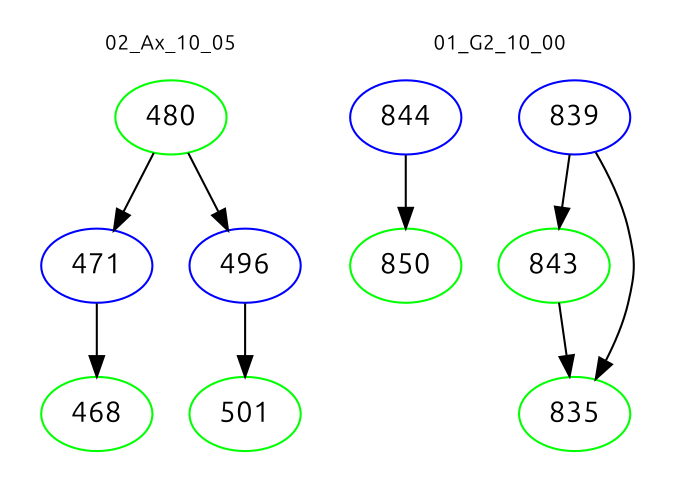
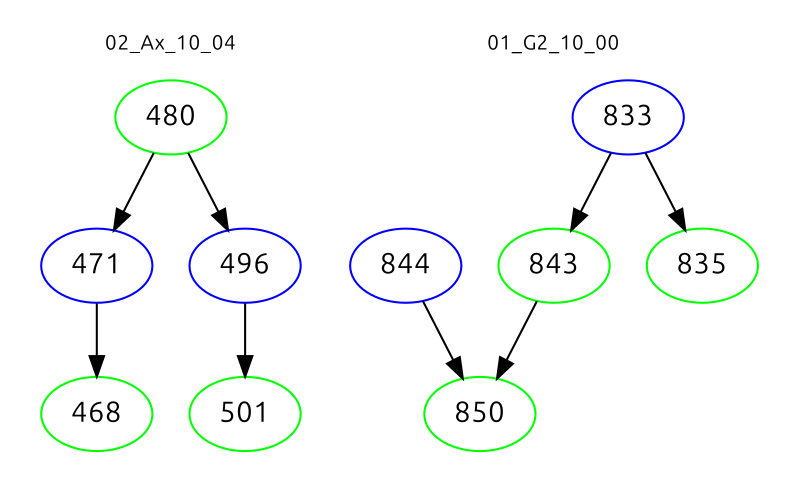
(171, 44) -> (171, 44)
(575, 117) -> (628, 117)
(563, 329) -> (522, 331)
